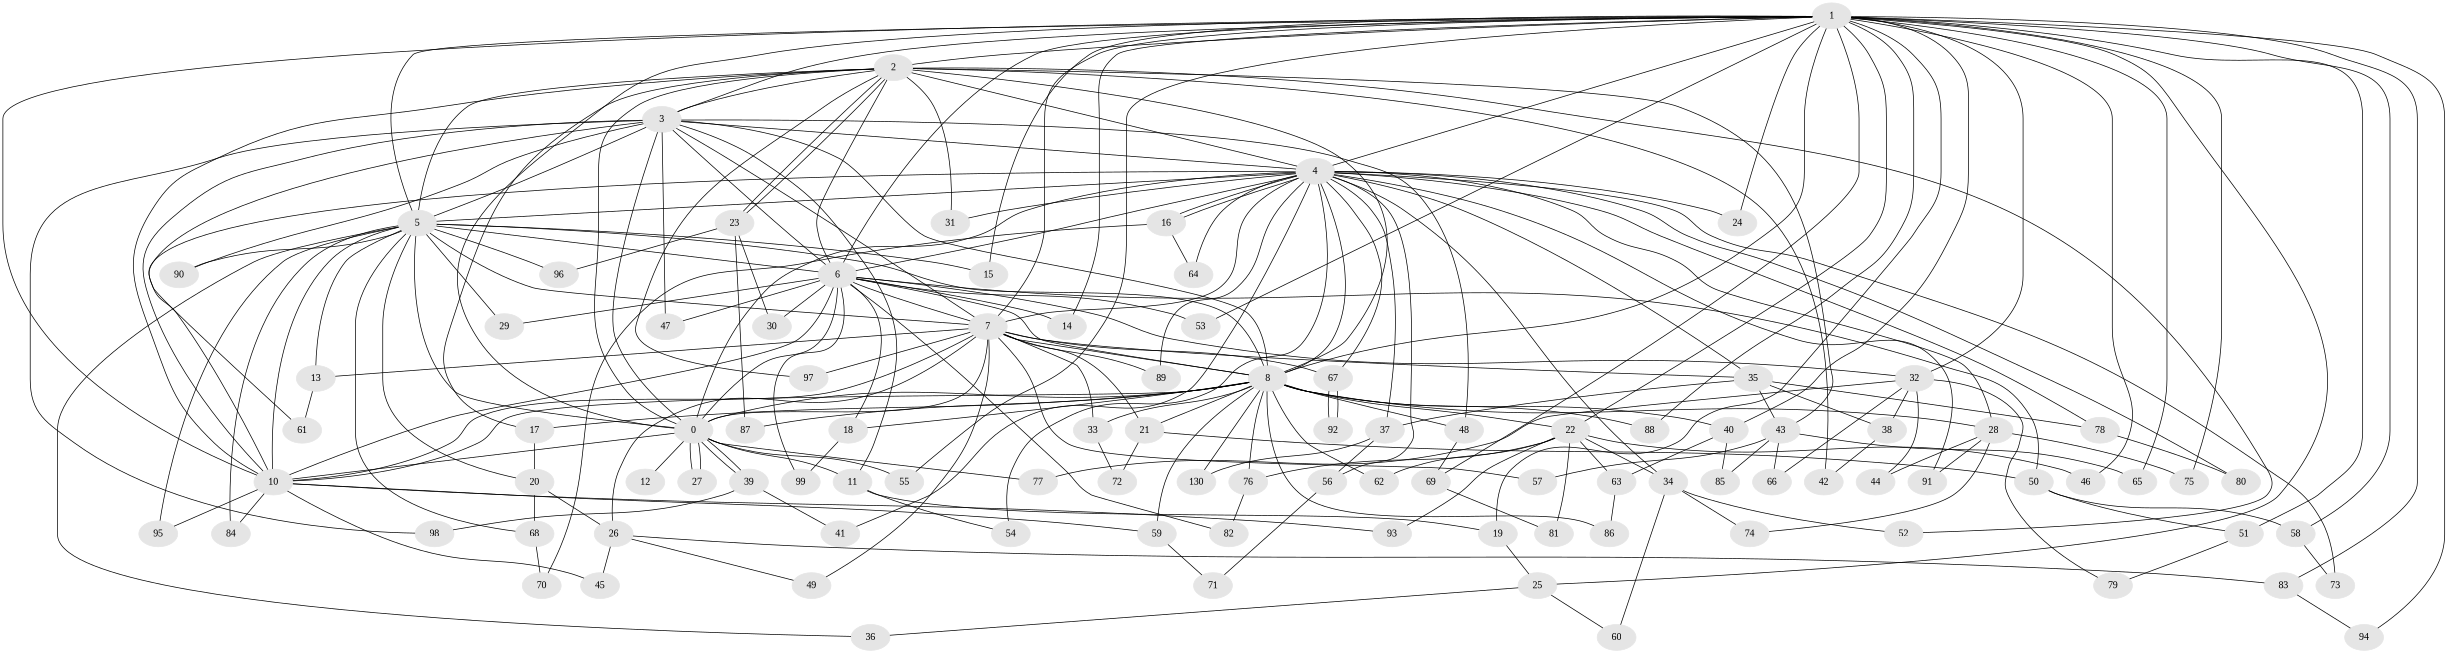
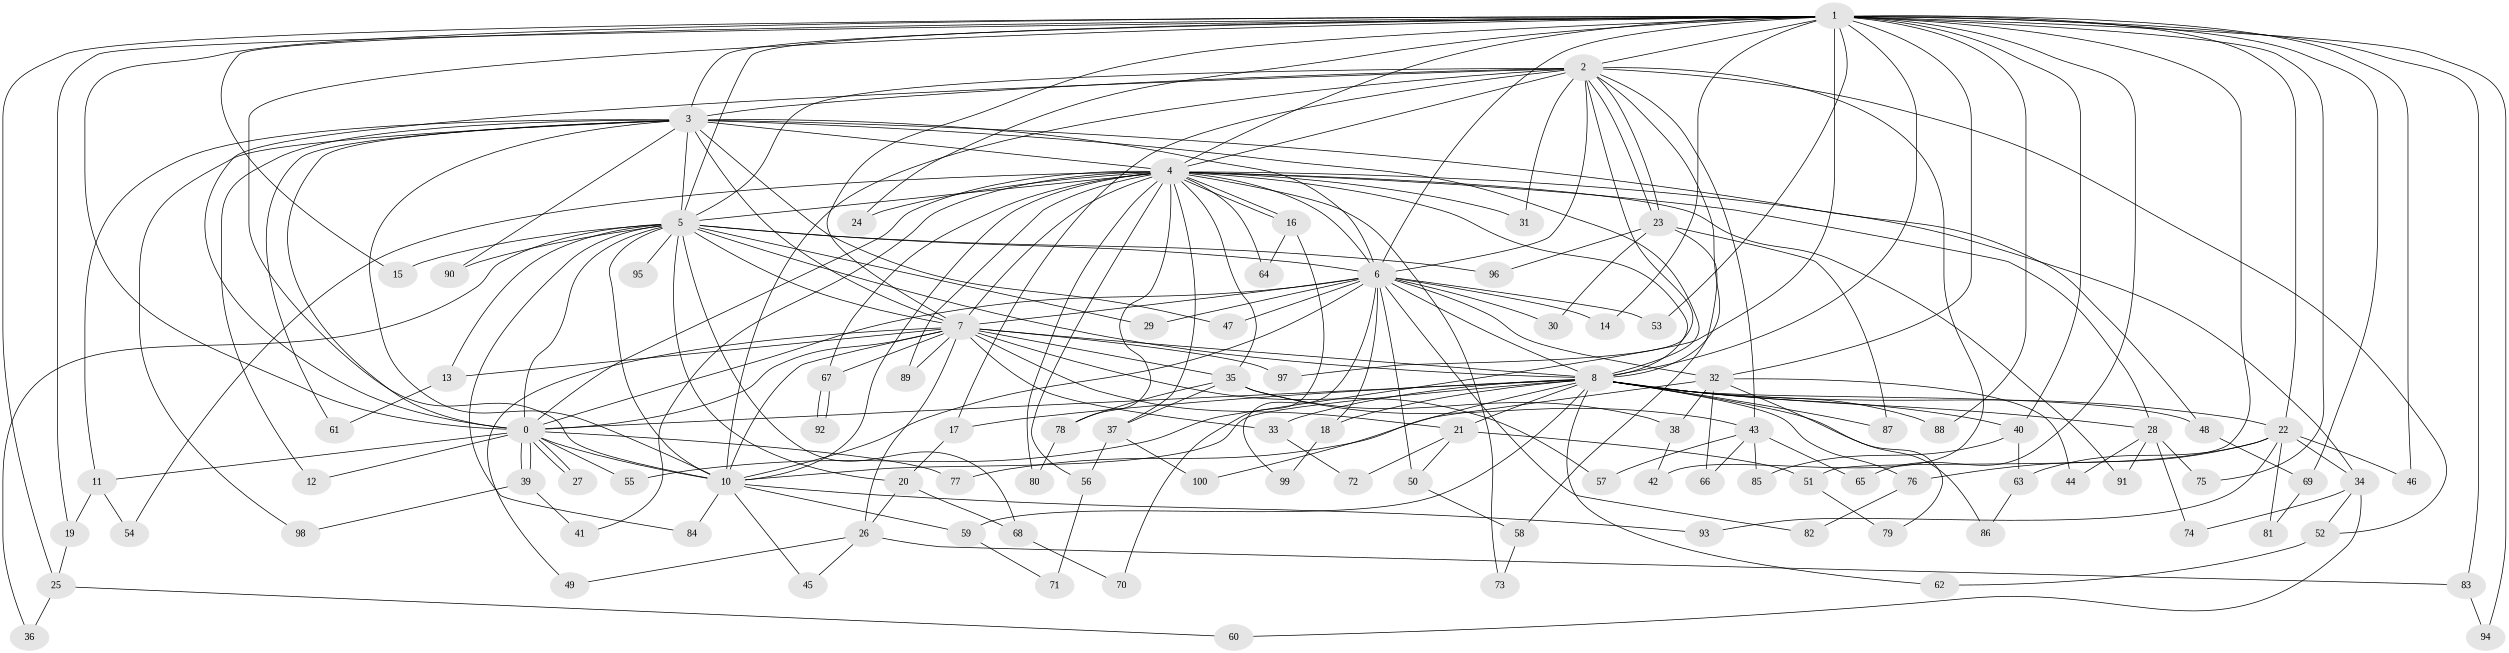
(2354, 71) -> (1673, 380)
none -> (295, 152)
(1474, 455) -> (2160, 573)
(1196, 482) -> (1200, 482)
(212, 510) -> none
(2136, 515) -> (1637, 447)
